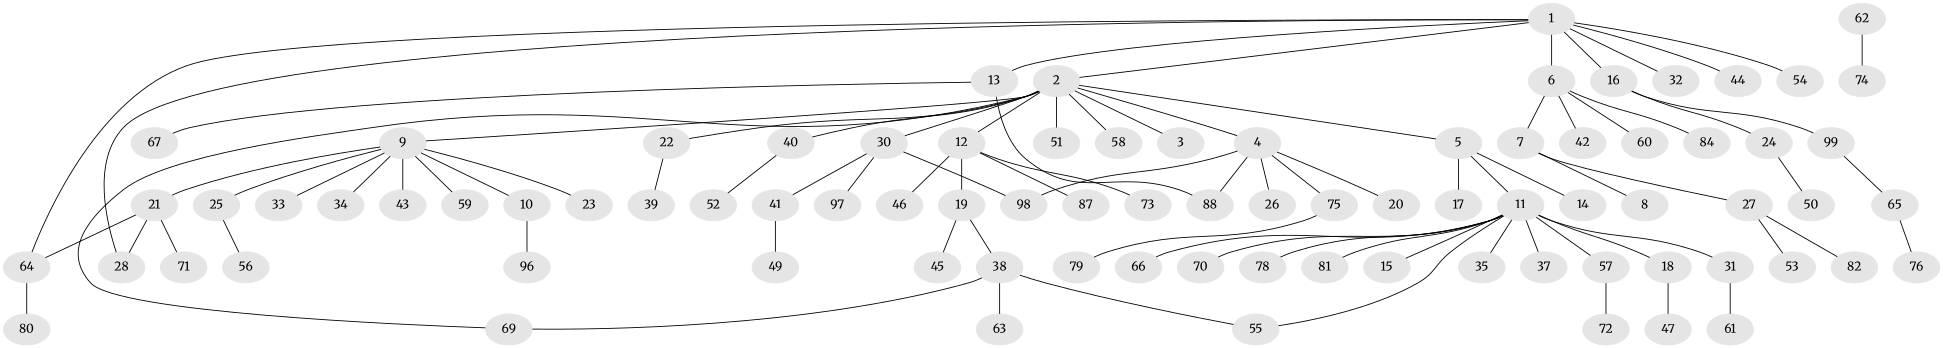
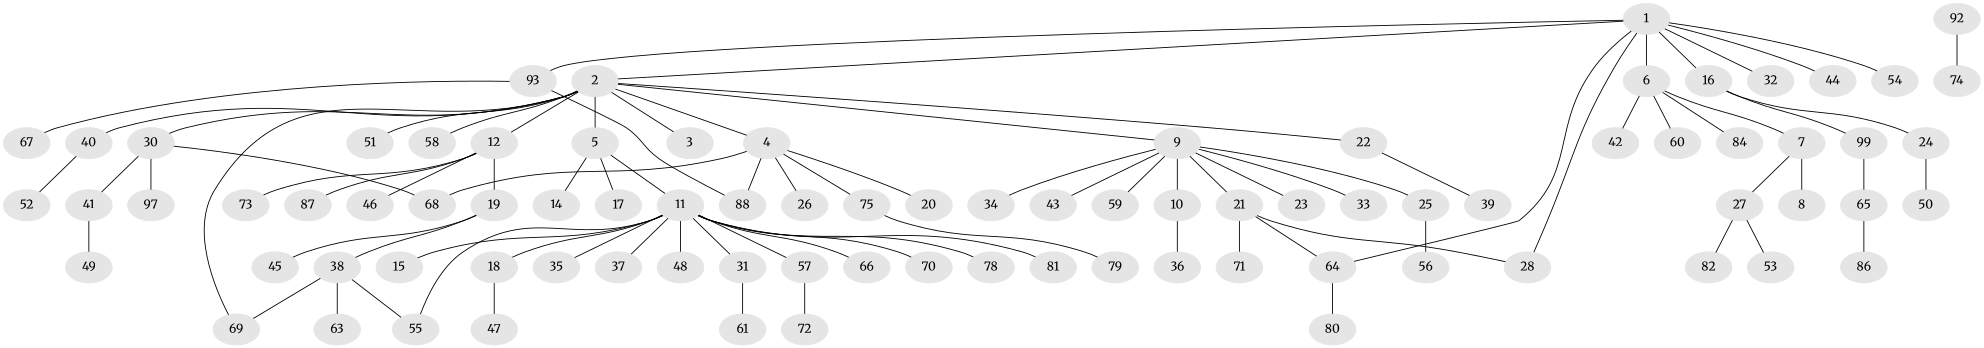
(1862, 19) -> (1957, 19)
(994, 81) -> (533, 81)
(1024, 205) -> (432, 205)
(527, 267) -> (1177, 267)
none -> (681, 267)
(1916, 267) -> (1864, 267)
